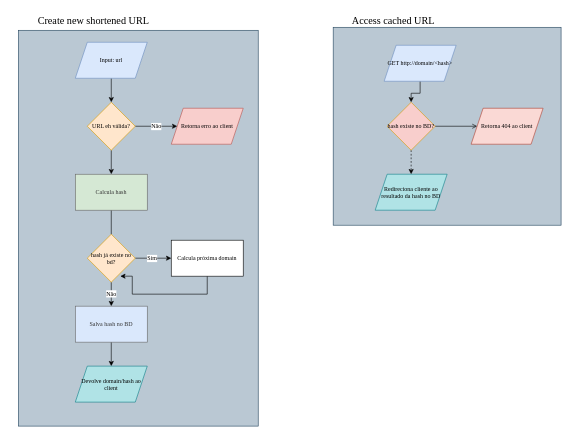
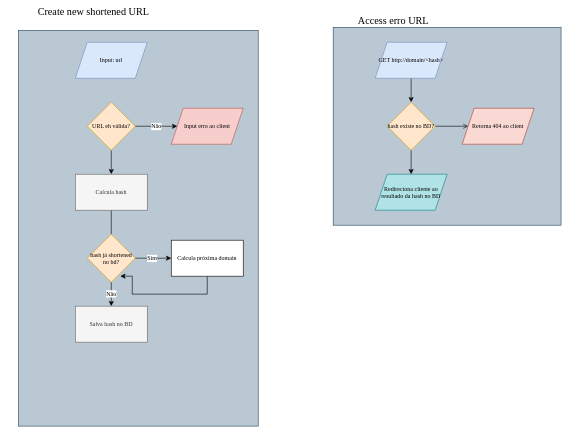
(93, 21) -> (93, 12)
(394, 21) -> (394, 21)
(420, 63) -> (411, 60)
(111, 96) -> none
(207, 126) -> (207, 126)
(411, 126) -> (411, 126)
(507, 126) -> (498, 126)
(411, 159) -> (411, 159)
(111, 192) -> (111, 192)
(111, 258) -> (111, 258)
(111, 324) -> (111, 324)
(111, 360) -> none
(111, 384) -> none
